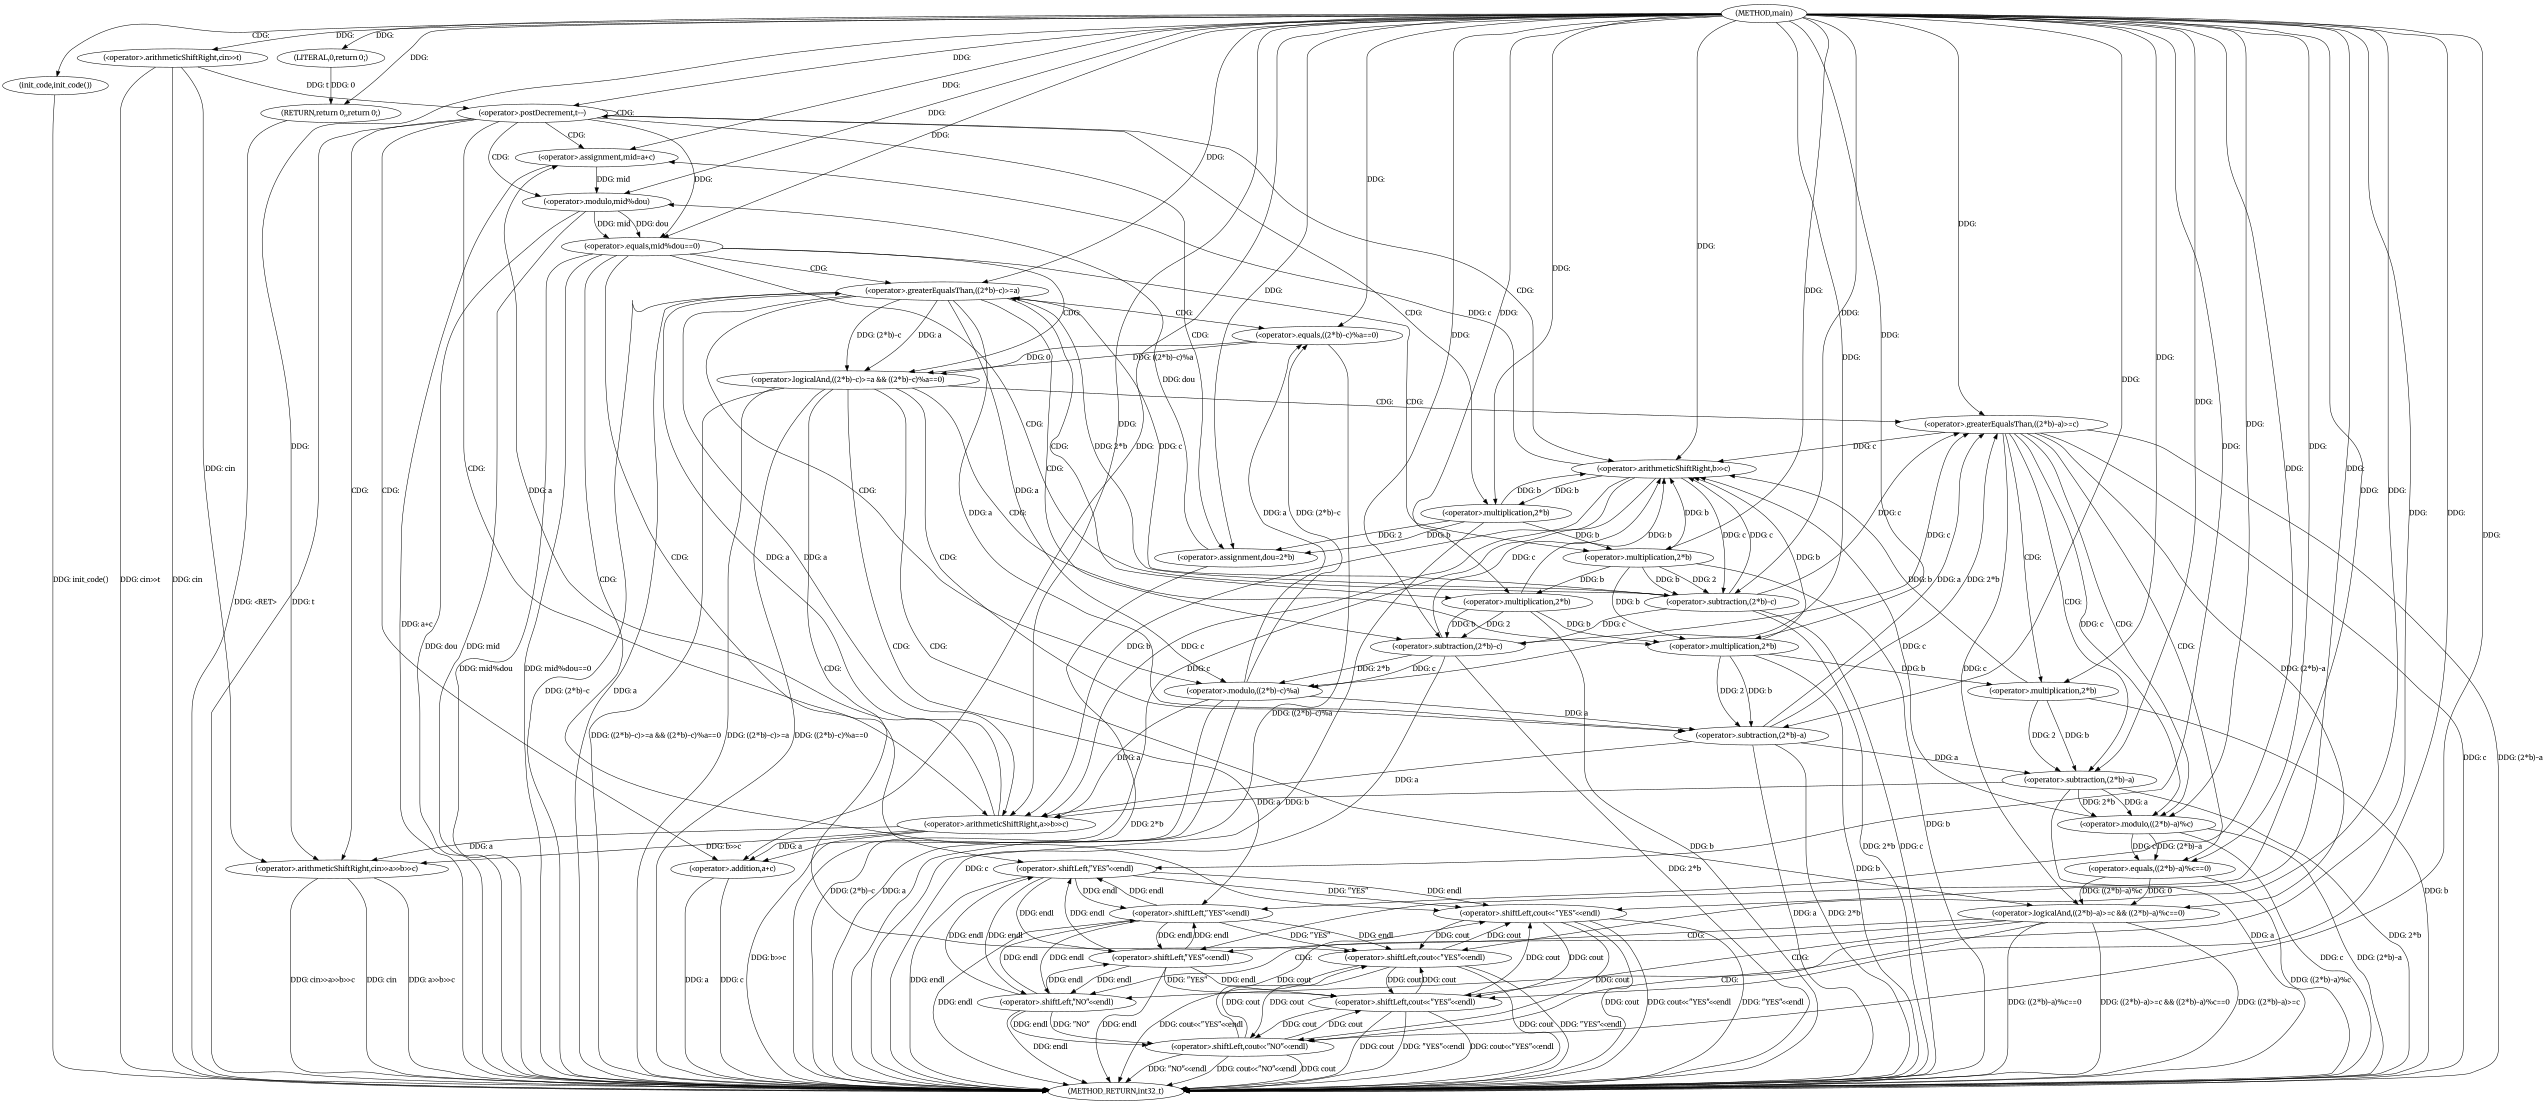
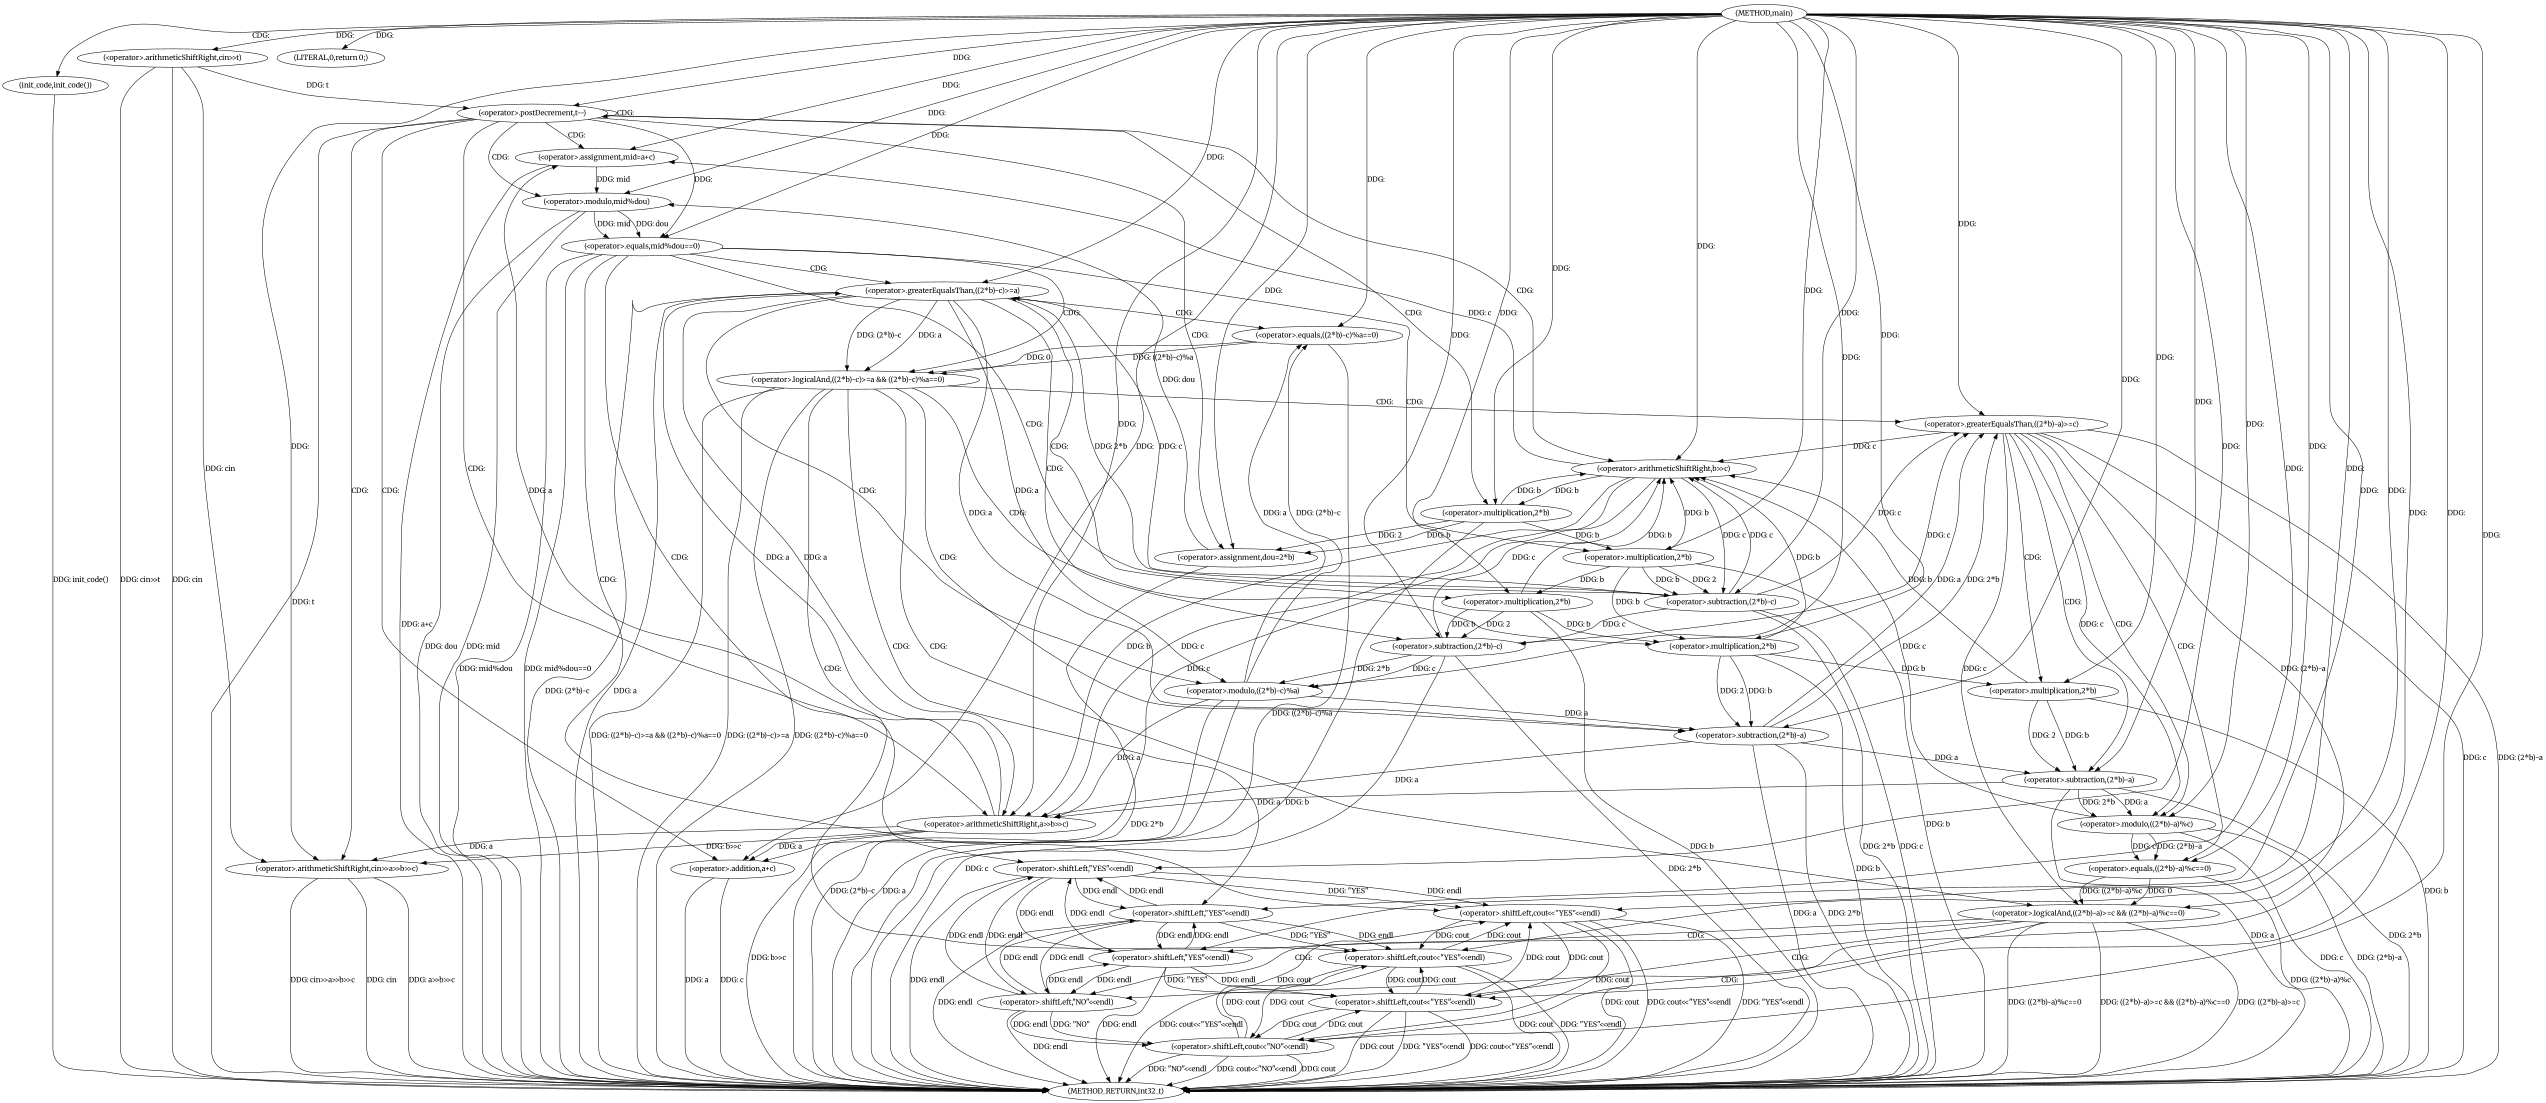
(331, 113) -> none
